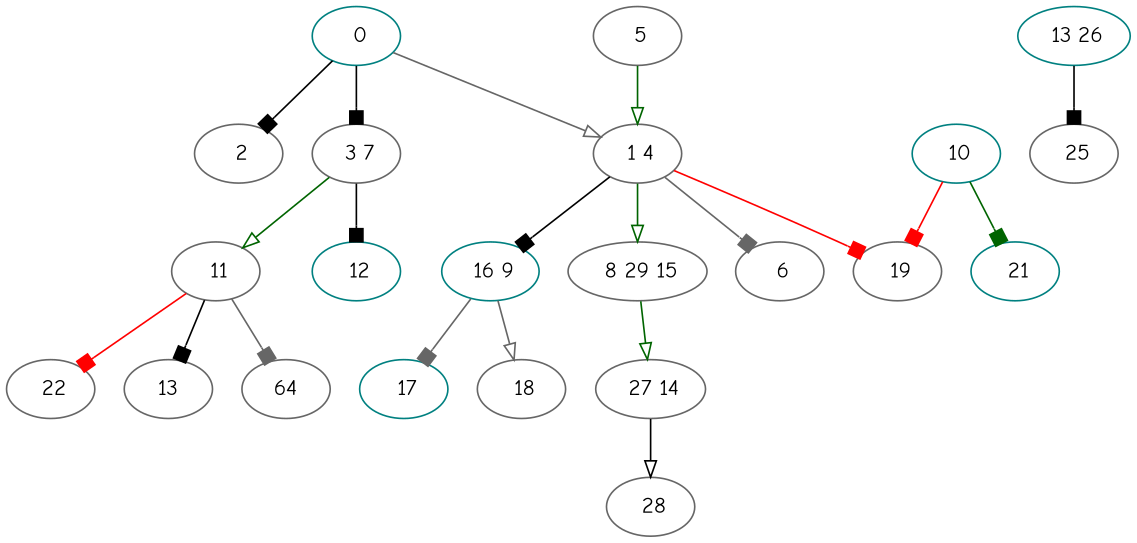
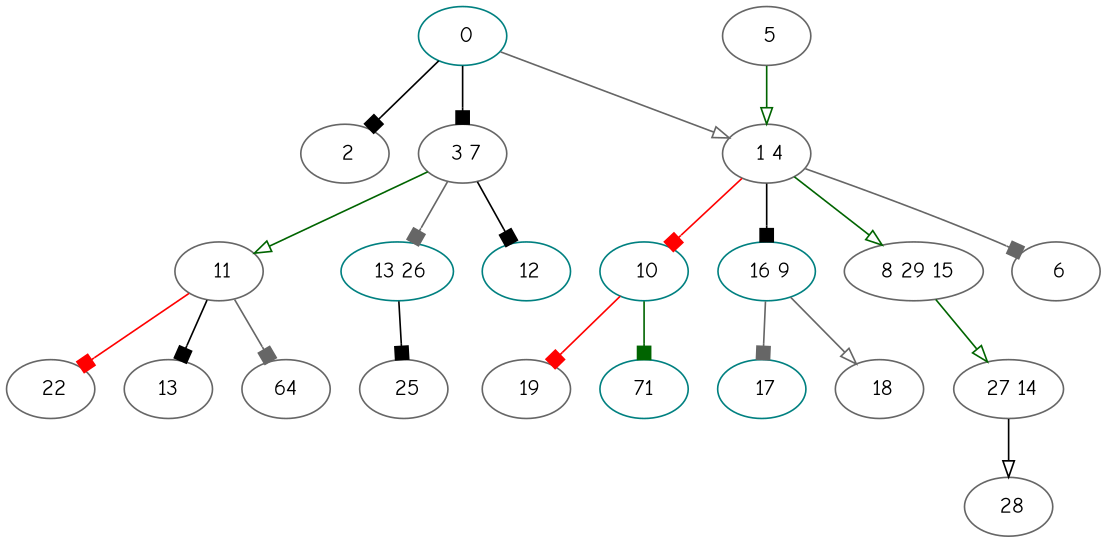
none -> (434, 205)
(761, 208) -> (711, 207)
(1015, 271) -> (644, 389)
